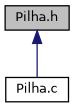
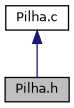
(37, 60) -> (37, 60)
